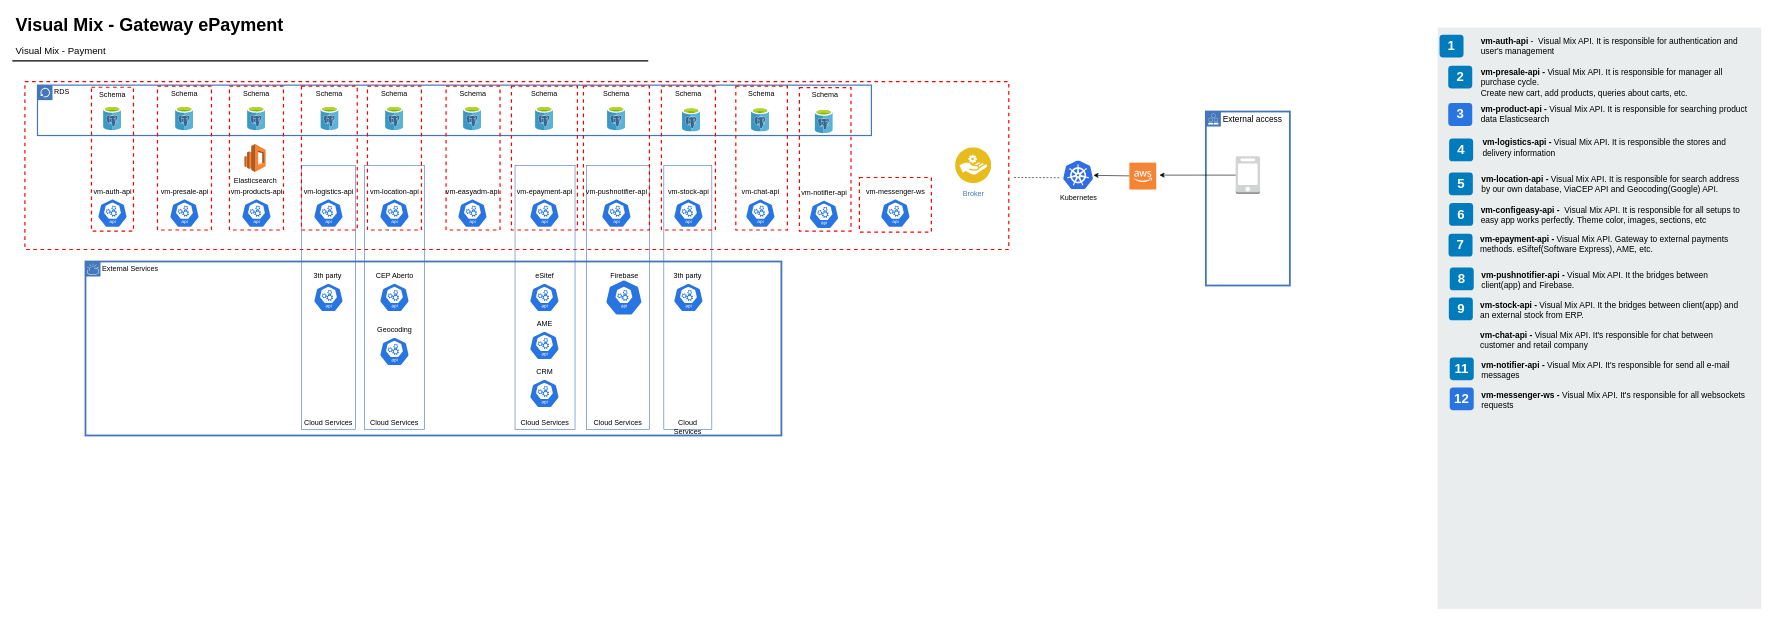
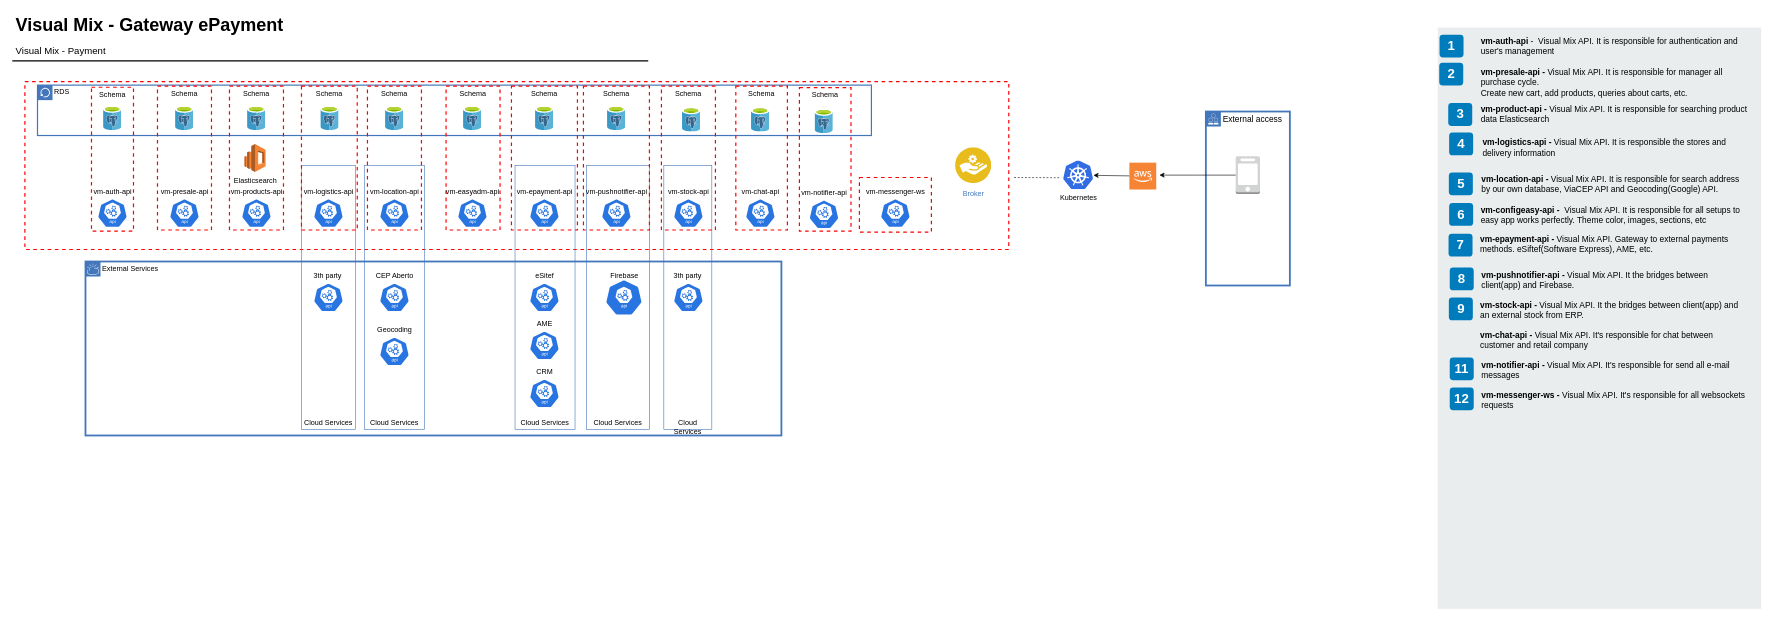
(1460, 77) -> (1451, 74)
(1460, 114) -> (1460, 114)
(1461, 150) -> (1461, 144)
(1462, 399) -> (1462, 399)
